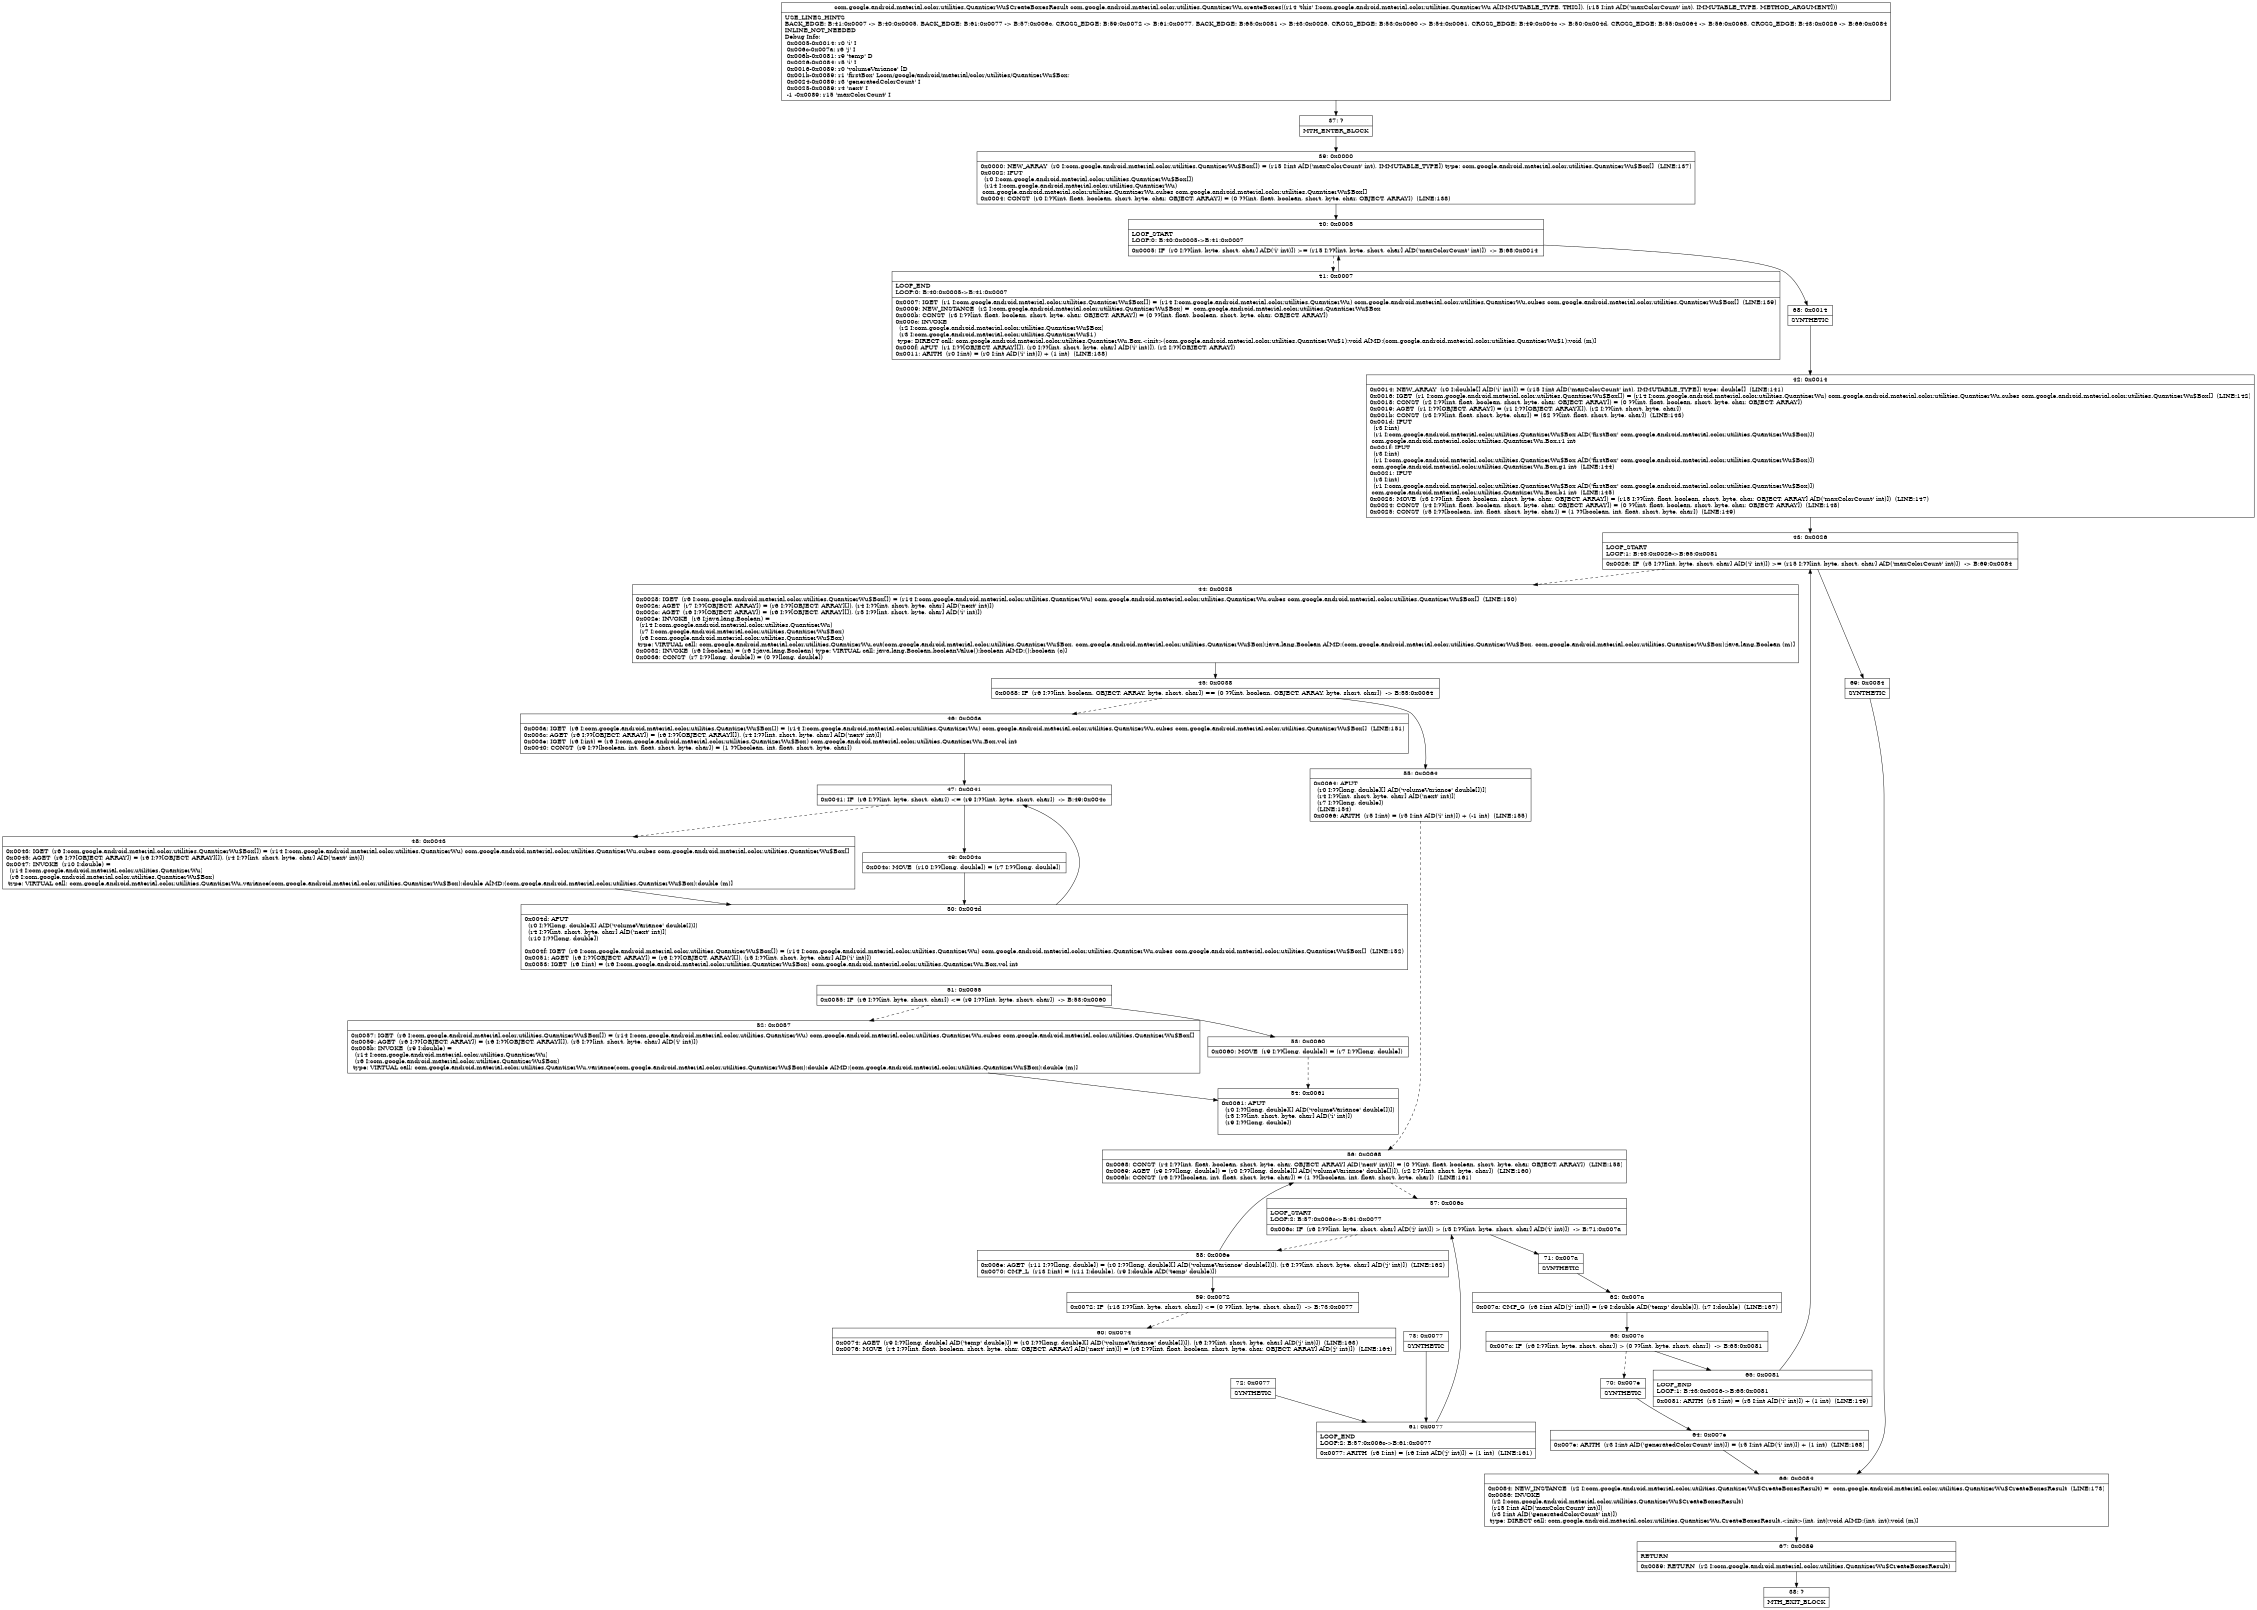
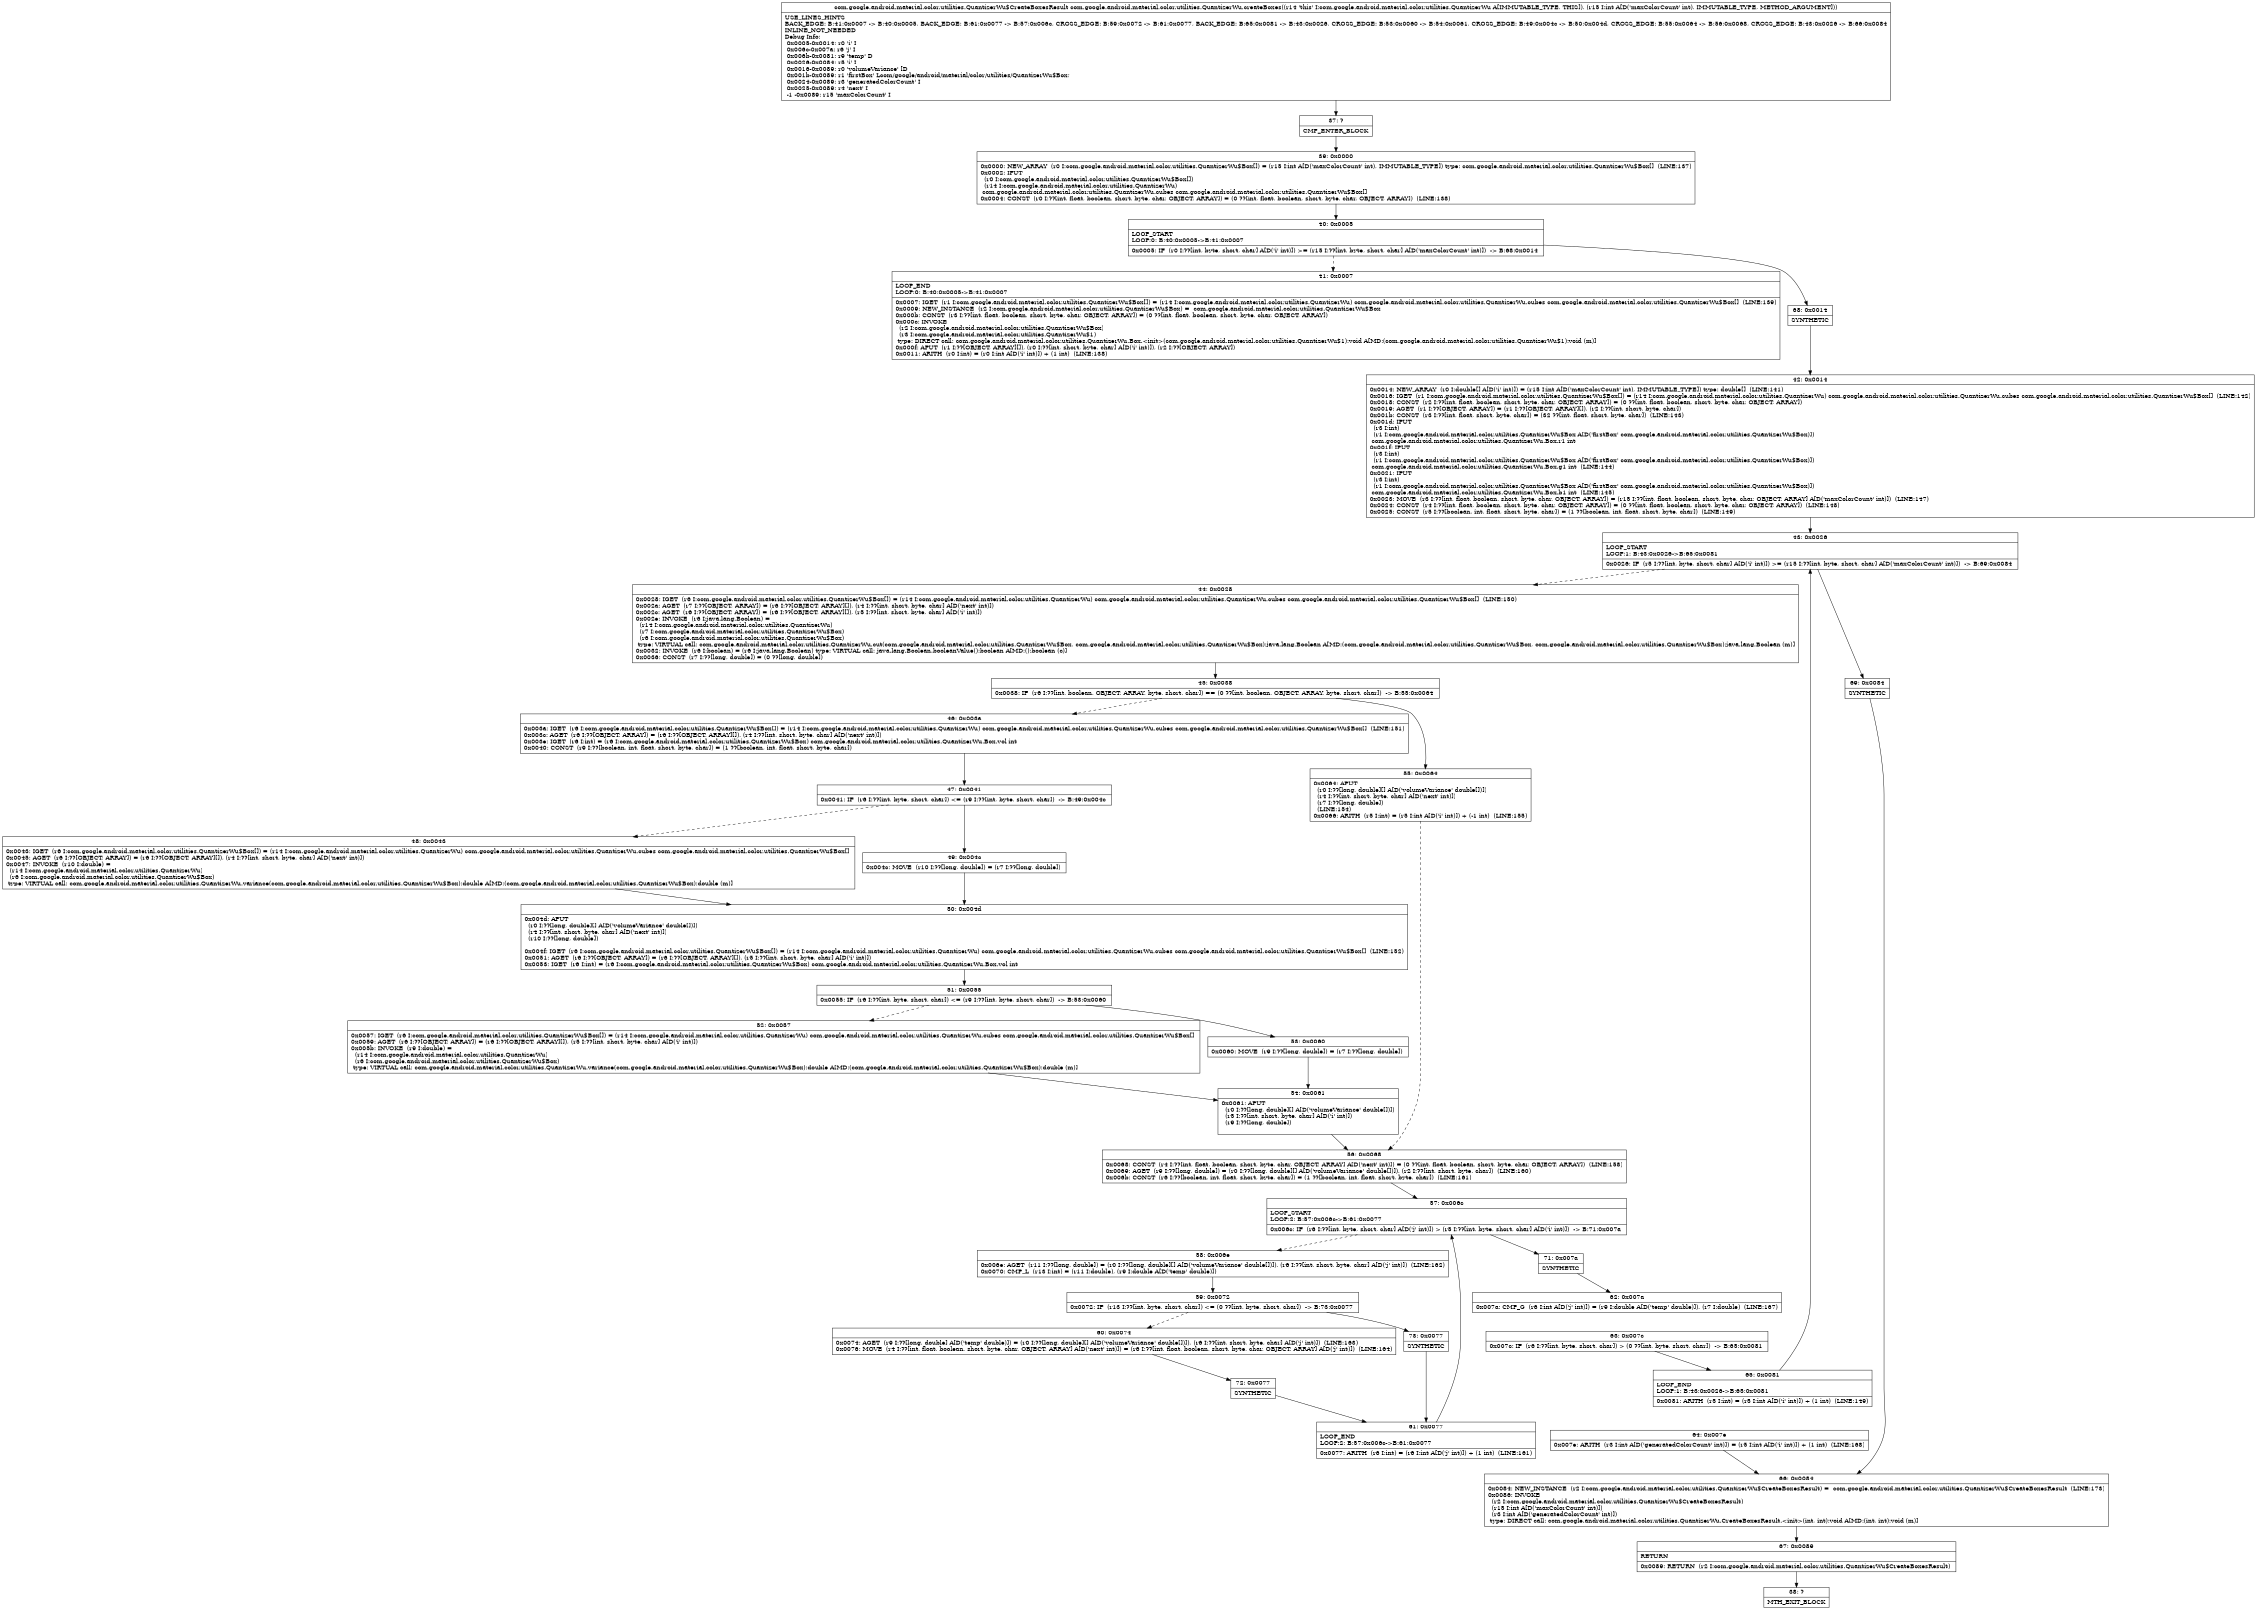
(1336, 131) -> (1336, 131)
(1339, 266) -> none
(1076, 847) -> (964, 975)
(1308, 1071) -> (1308, 1071)
(1402, 1190) -> (1402, 1190)
(1248, 1211) -> (1338, 1141)
none -> (1366, 1320)
(1627, 1320) -> none
none -> (1189, 1367)
(1623, 1388) -> none
